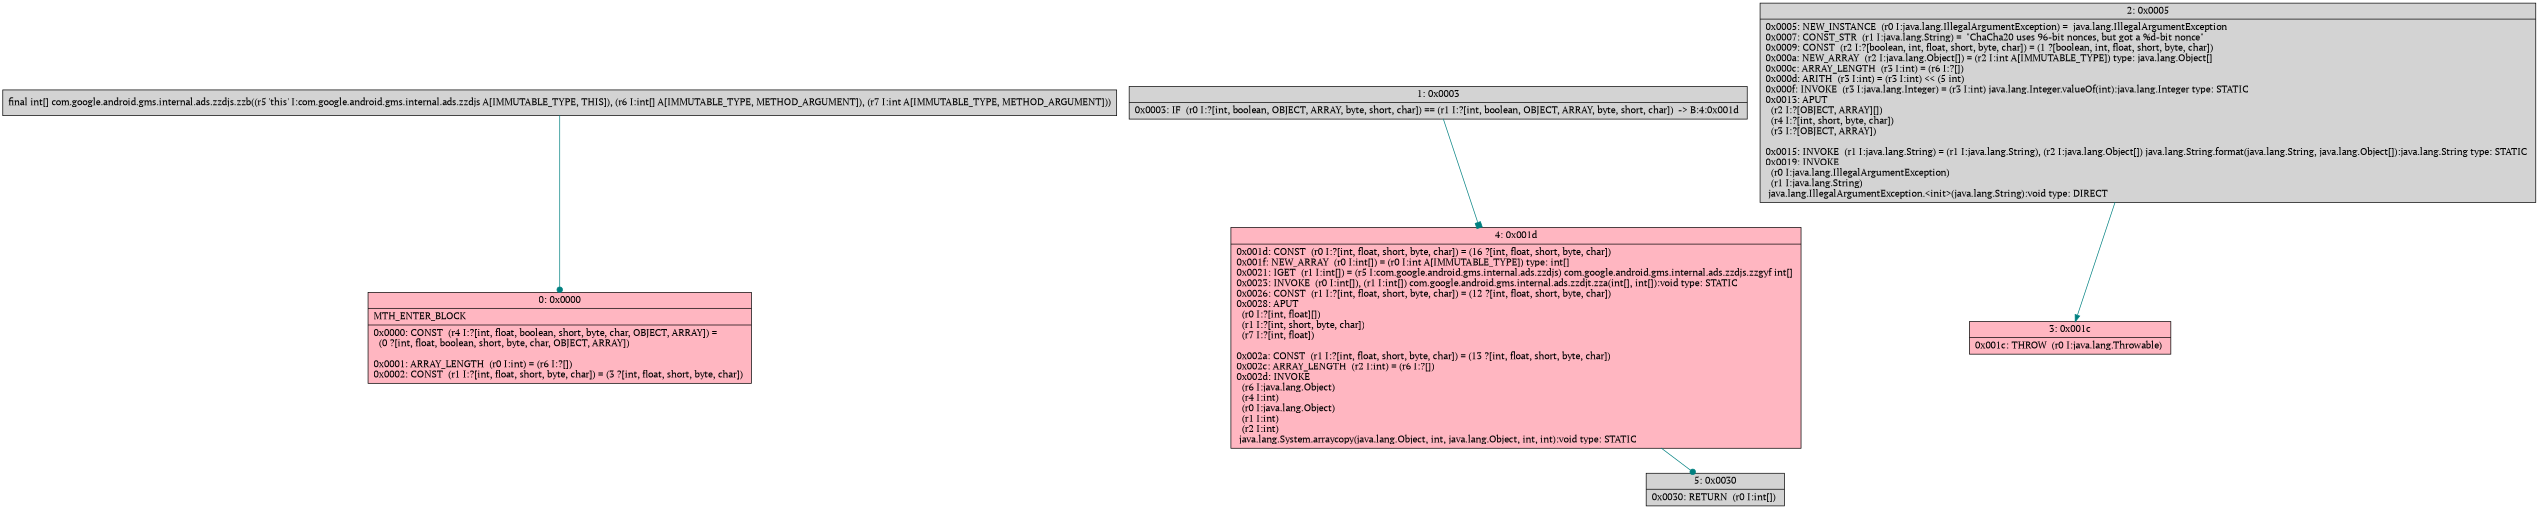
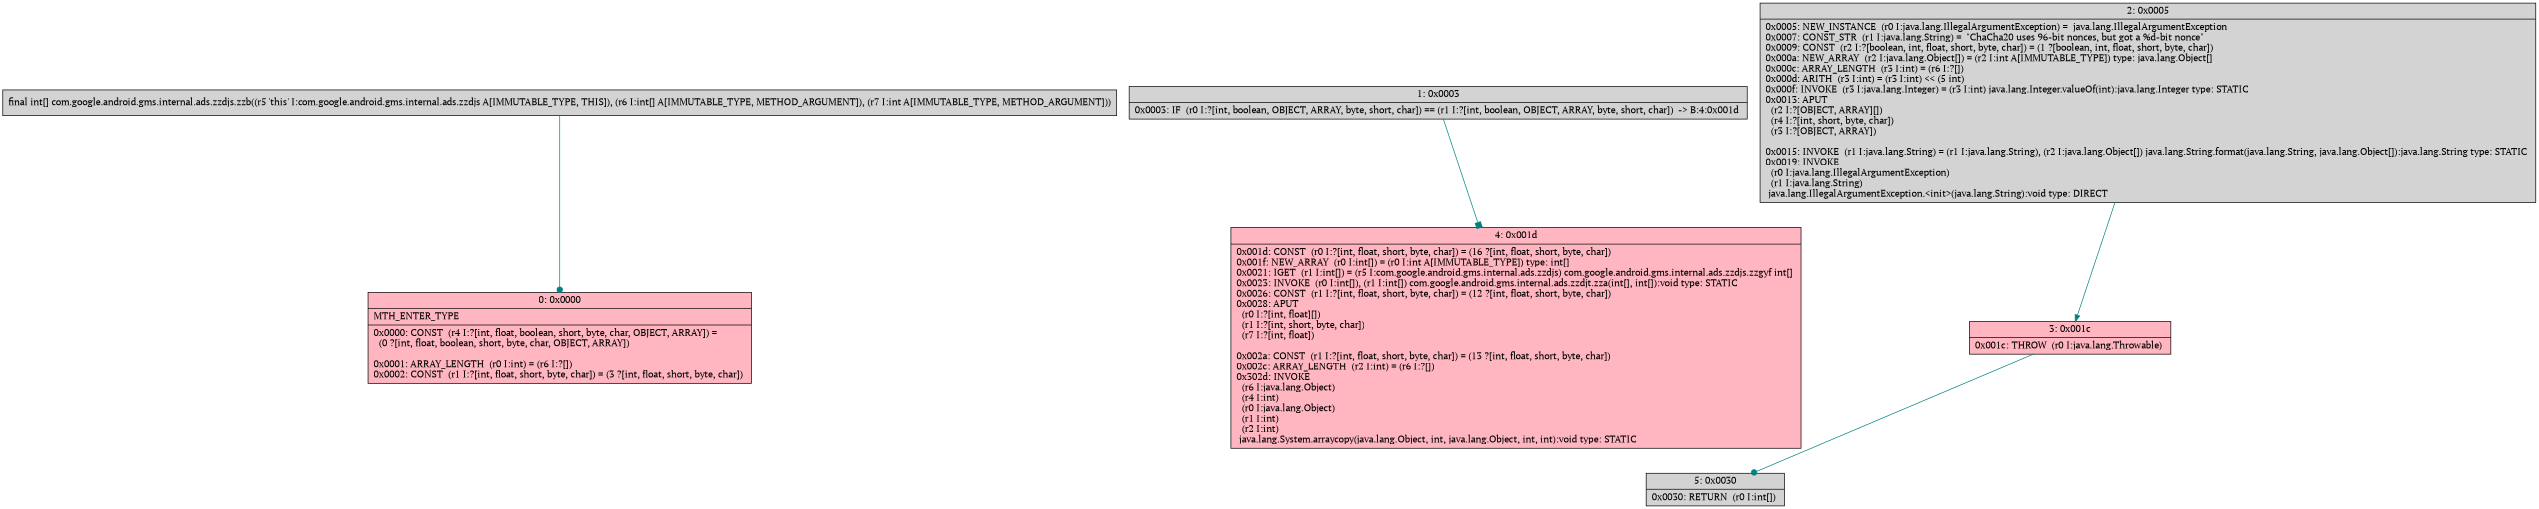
(420, 316) -> (417, 316)
(1276, 377) -> (1276, 377)
(1676, 459) -> (1895, 413)
